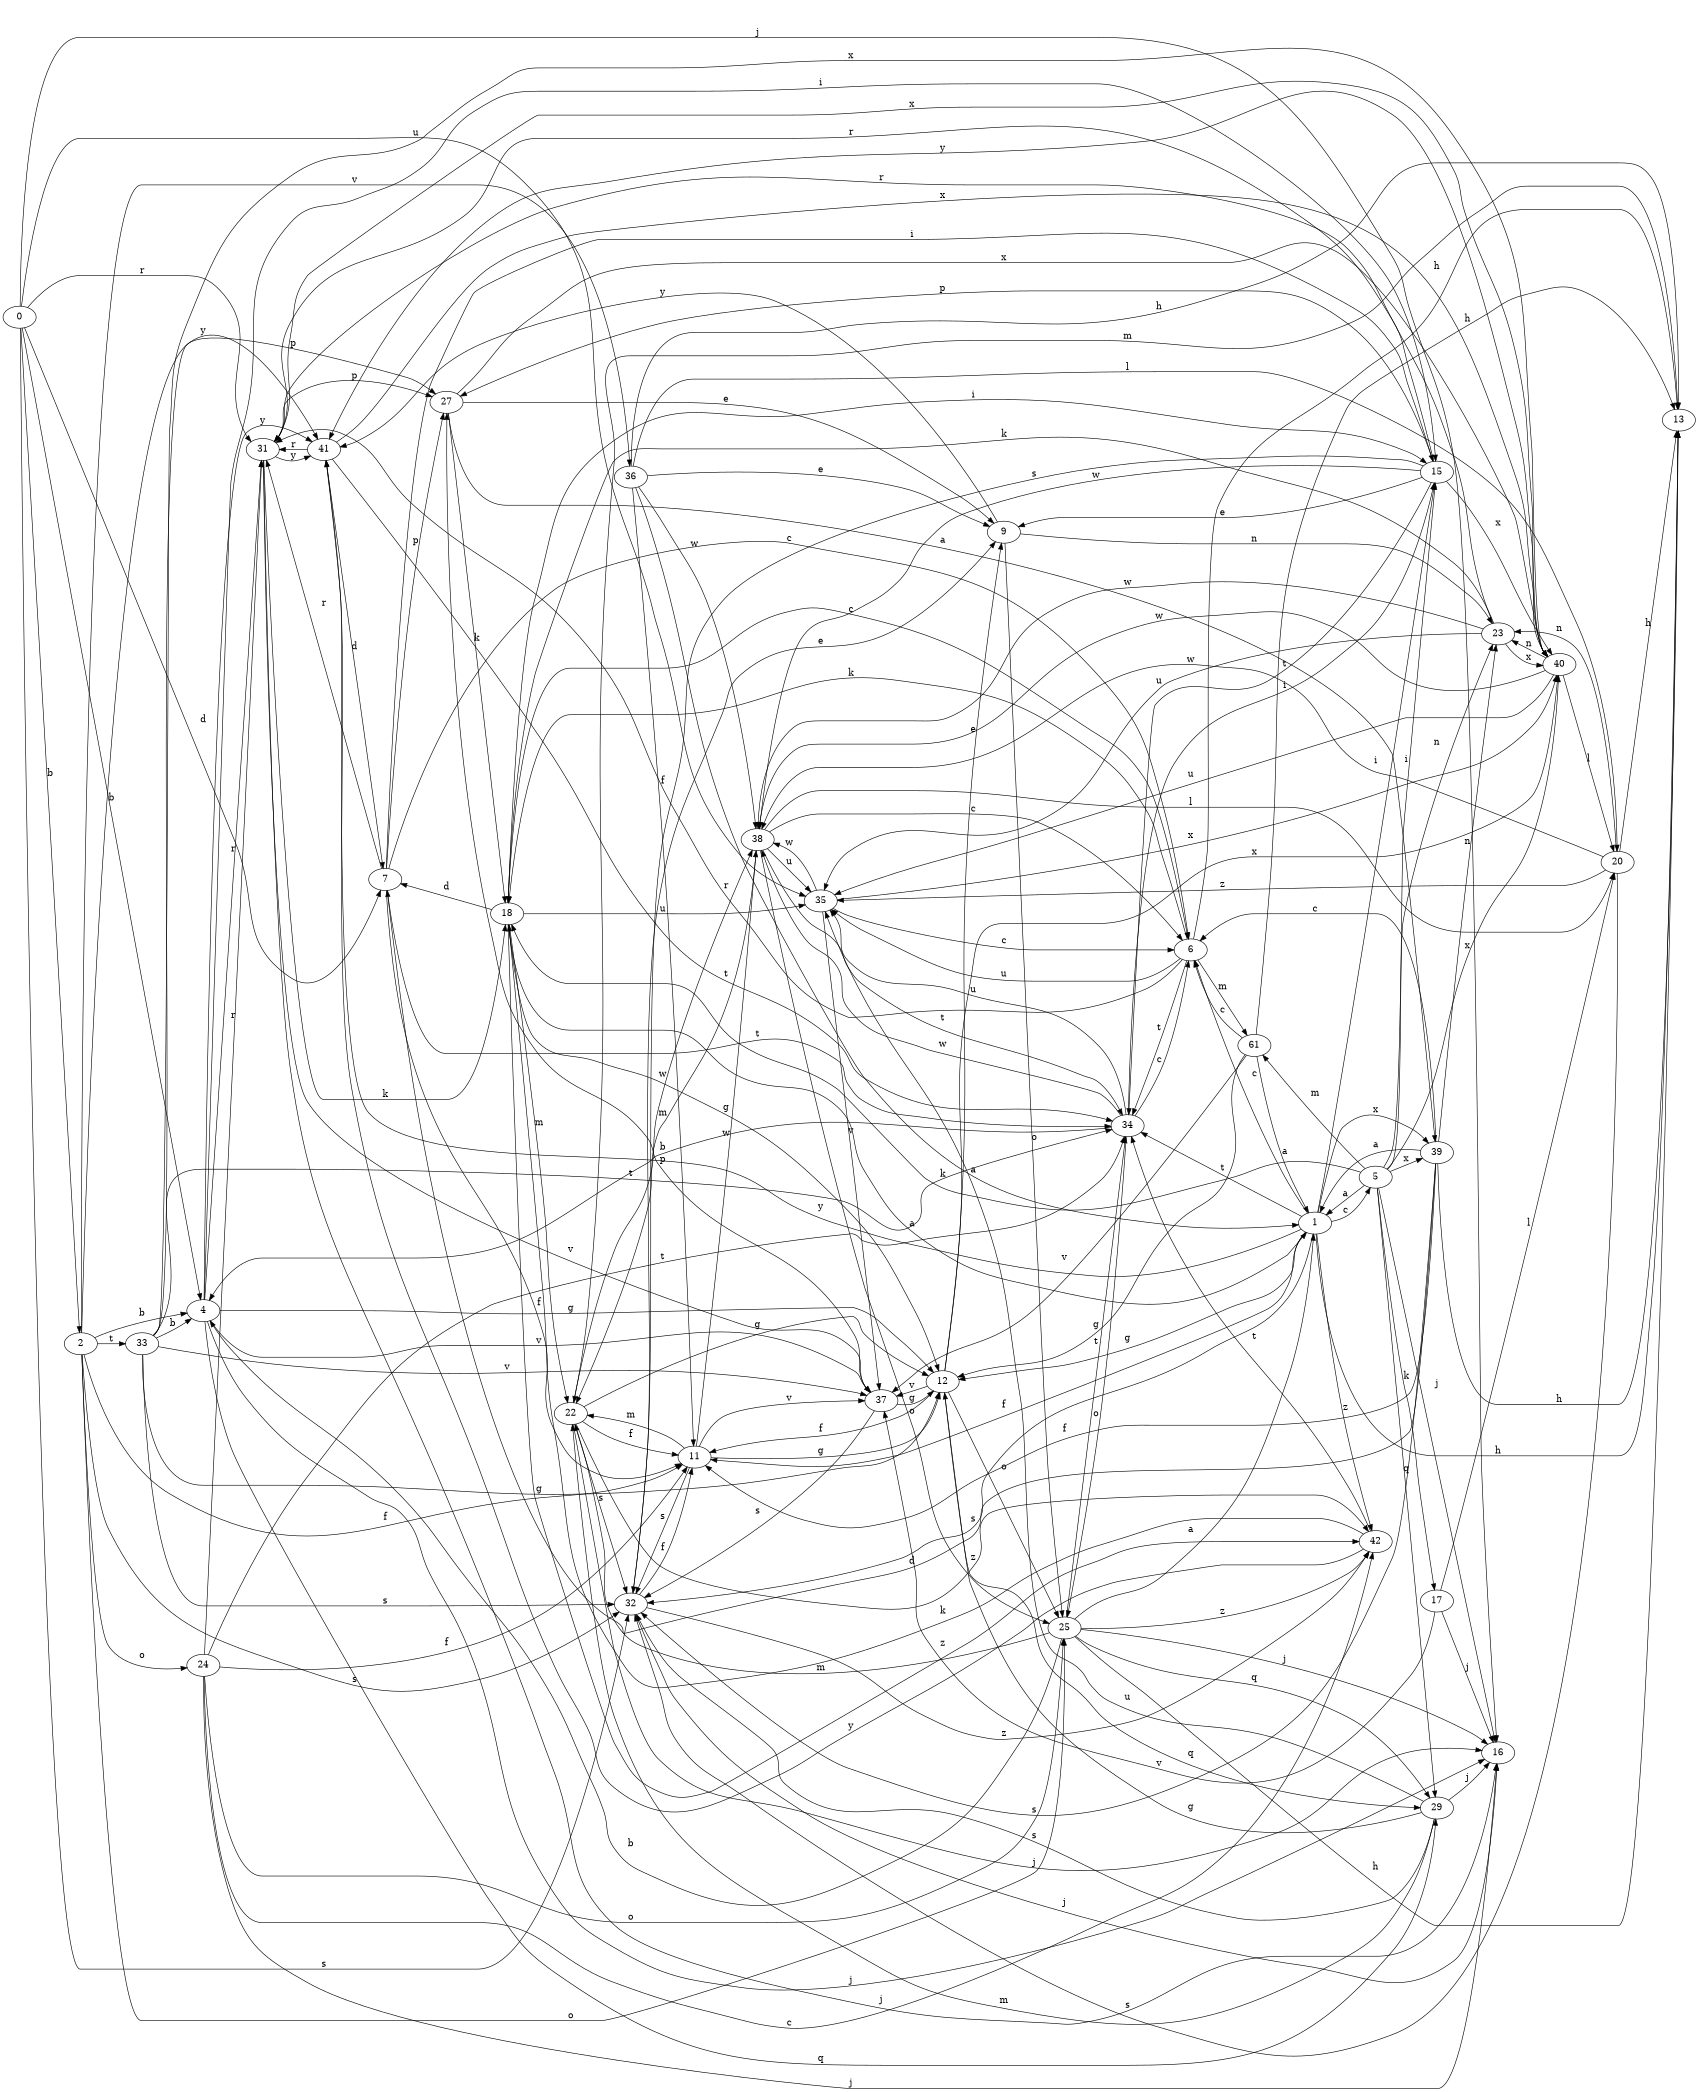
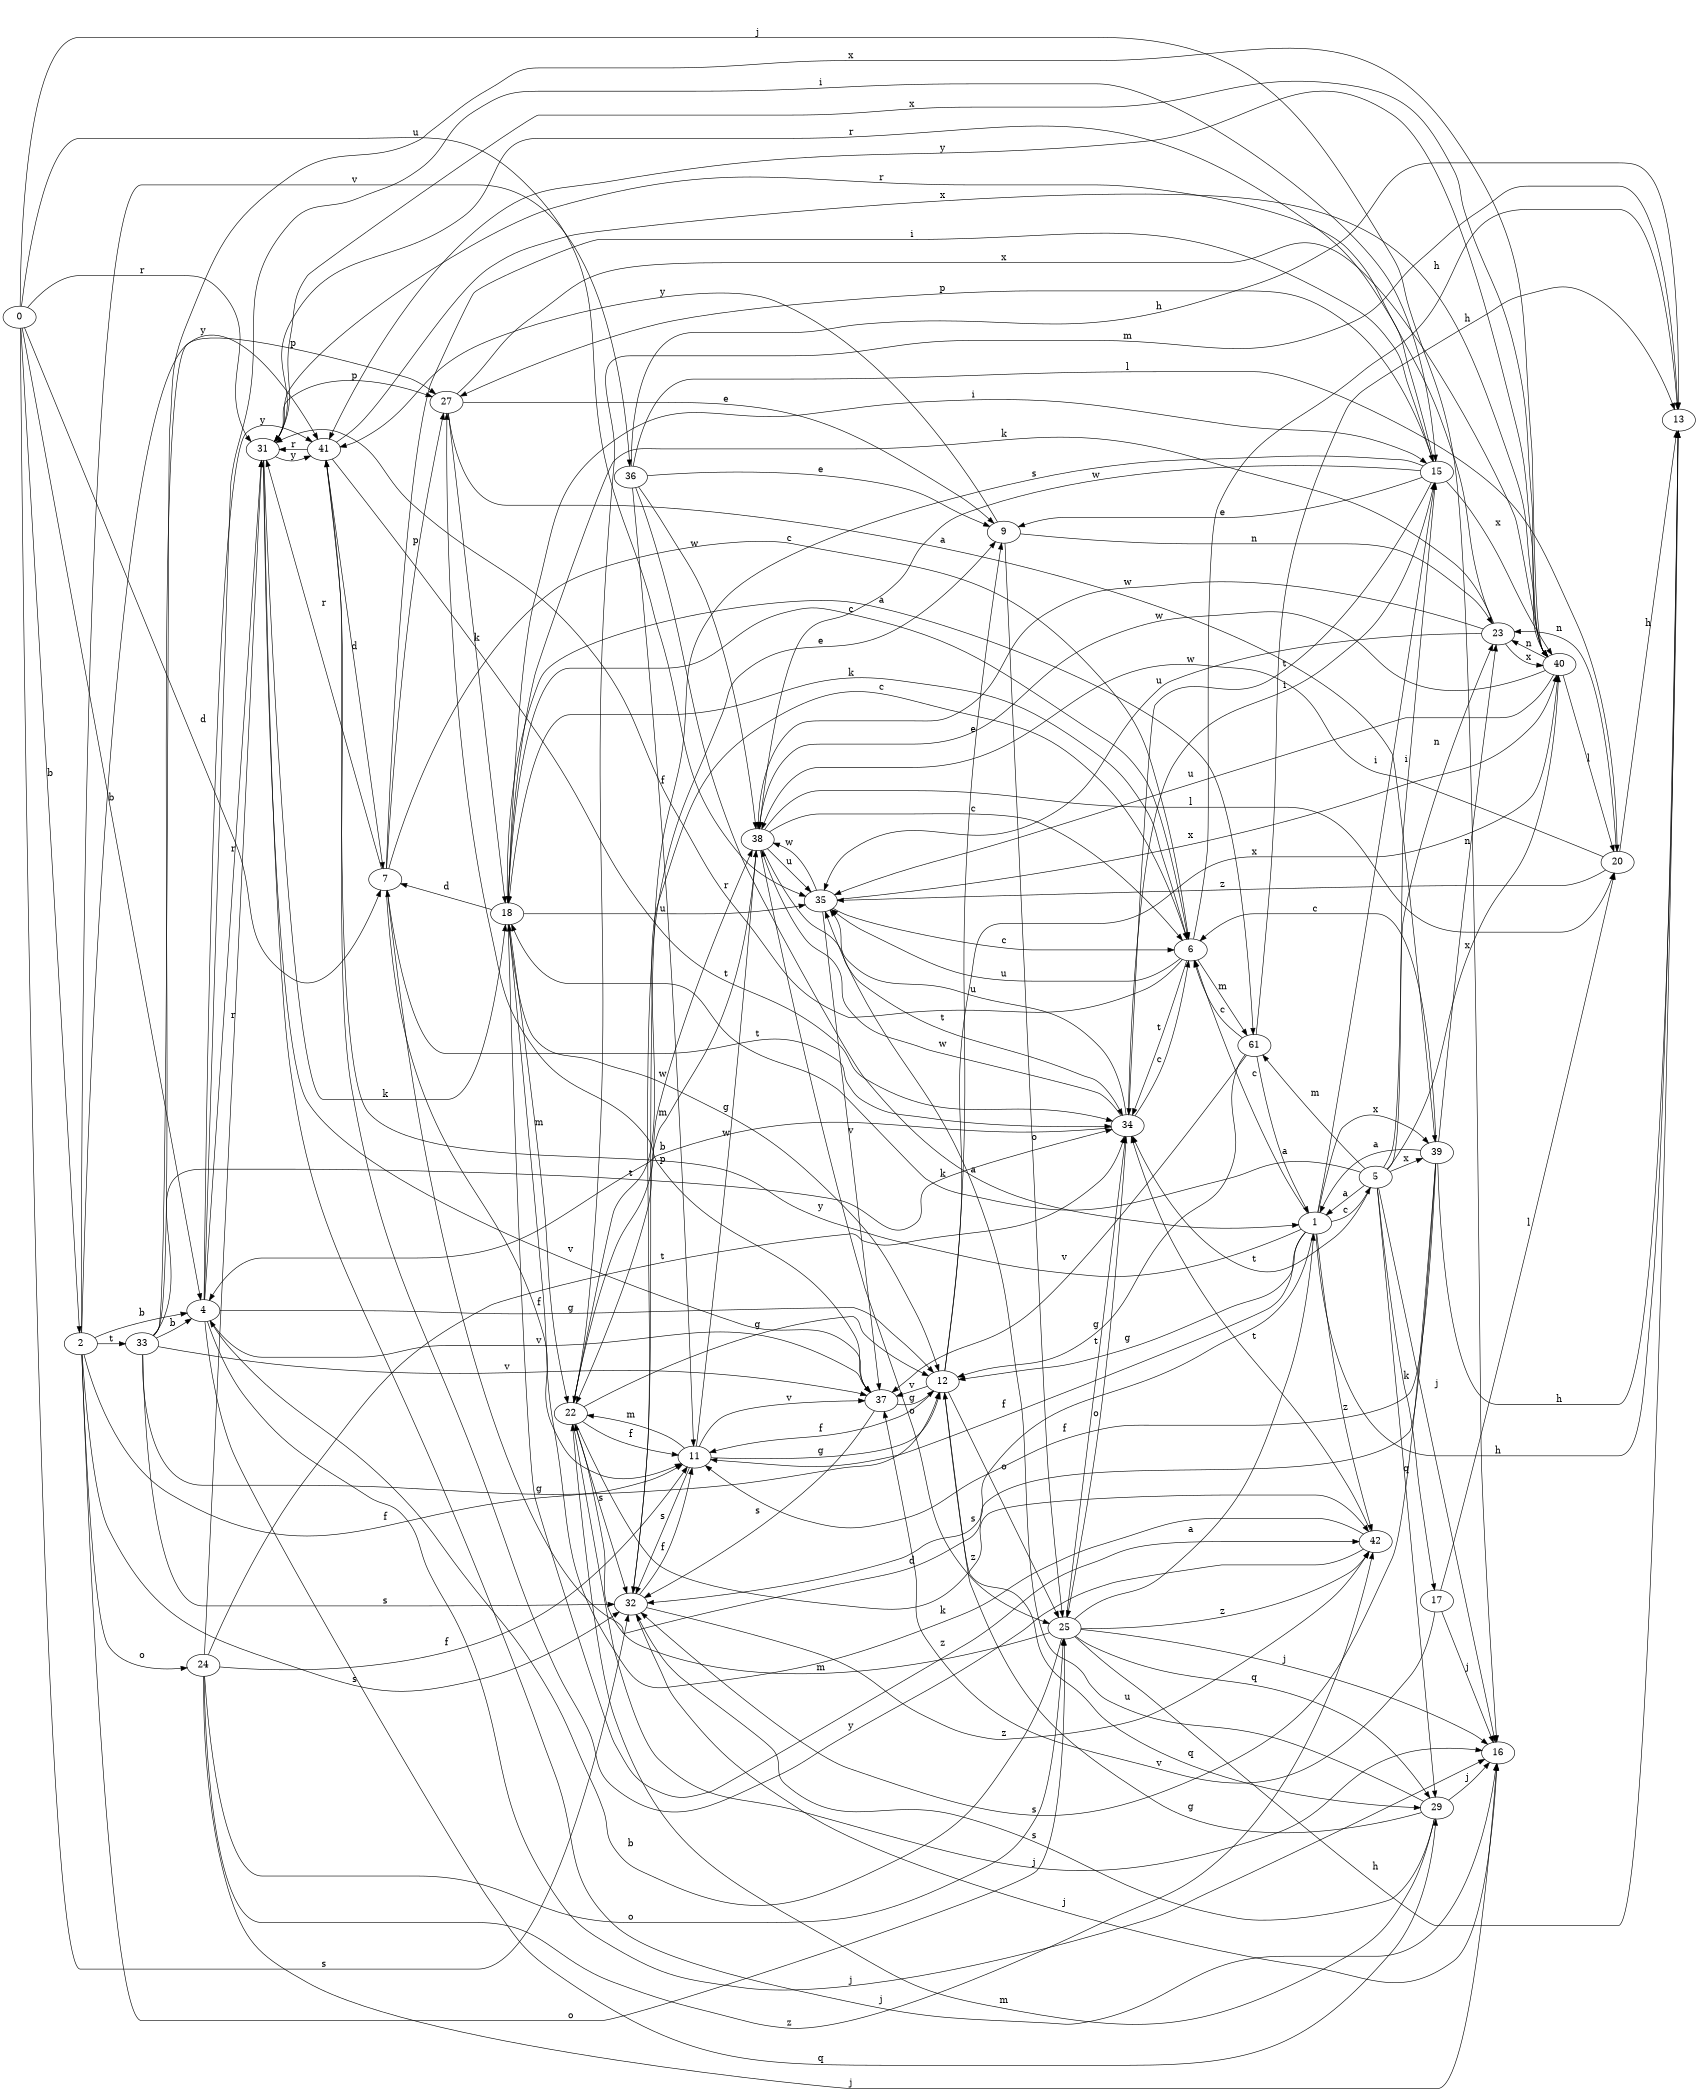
none -> (686, 820)
(1220, 1174) -> (1241, 1265)
(867, 1175) -> (905, 615)
(1505, 1881) -> none
(789, 2023) -> (789, 2023)
